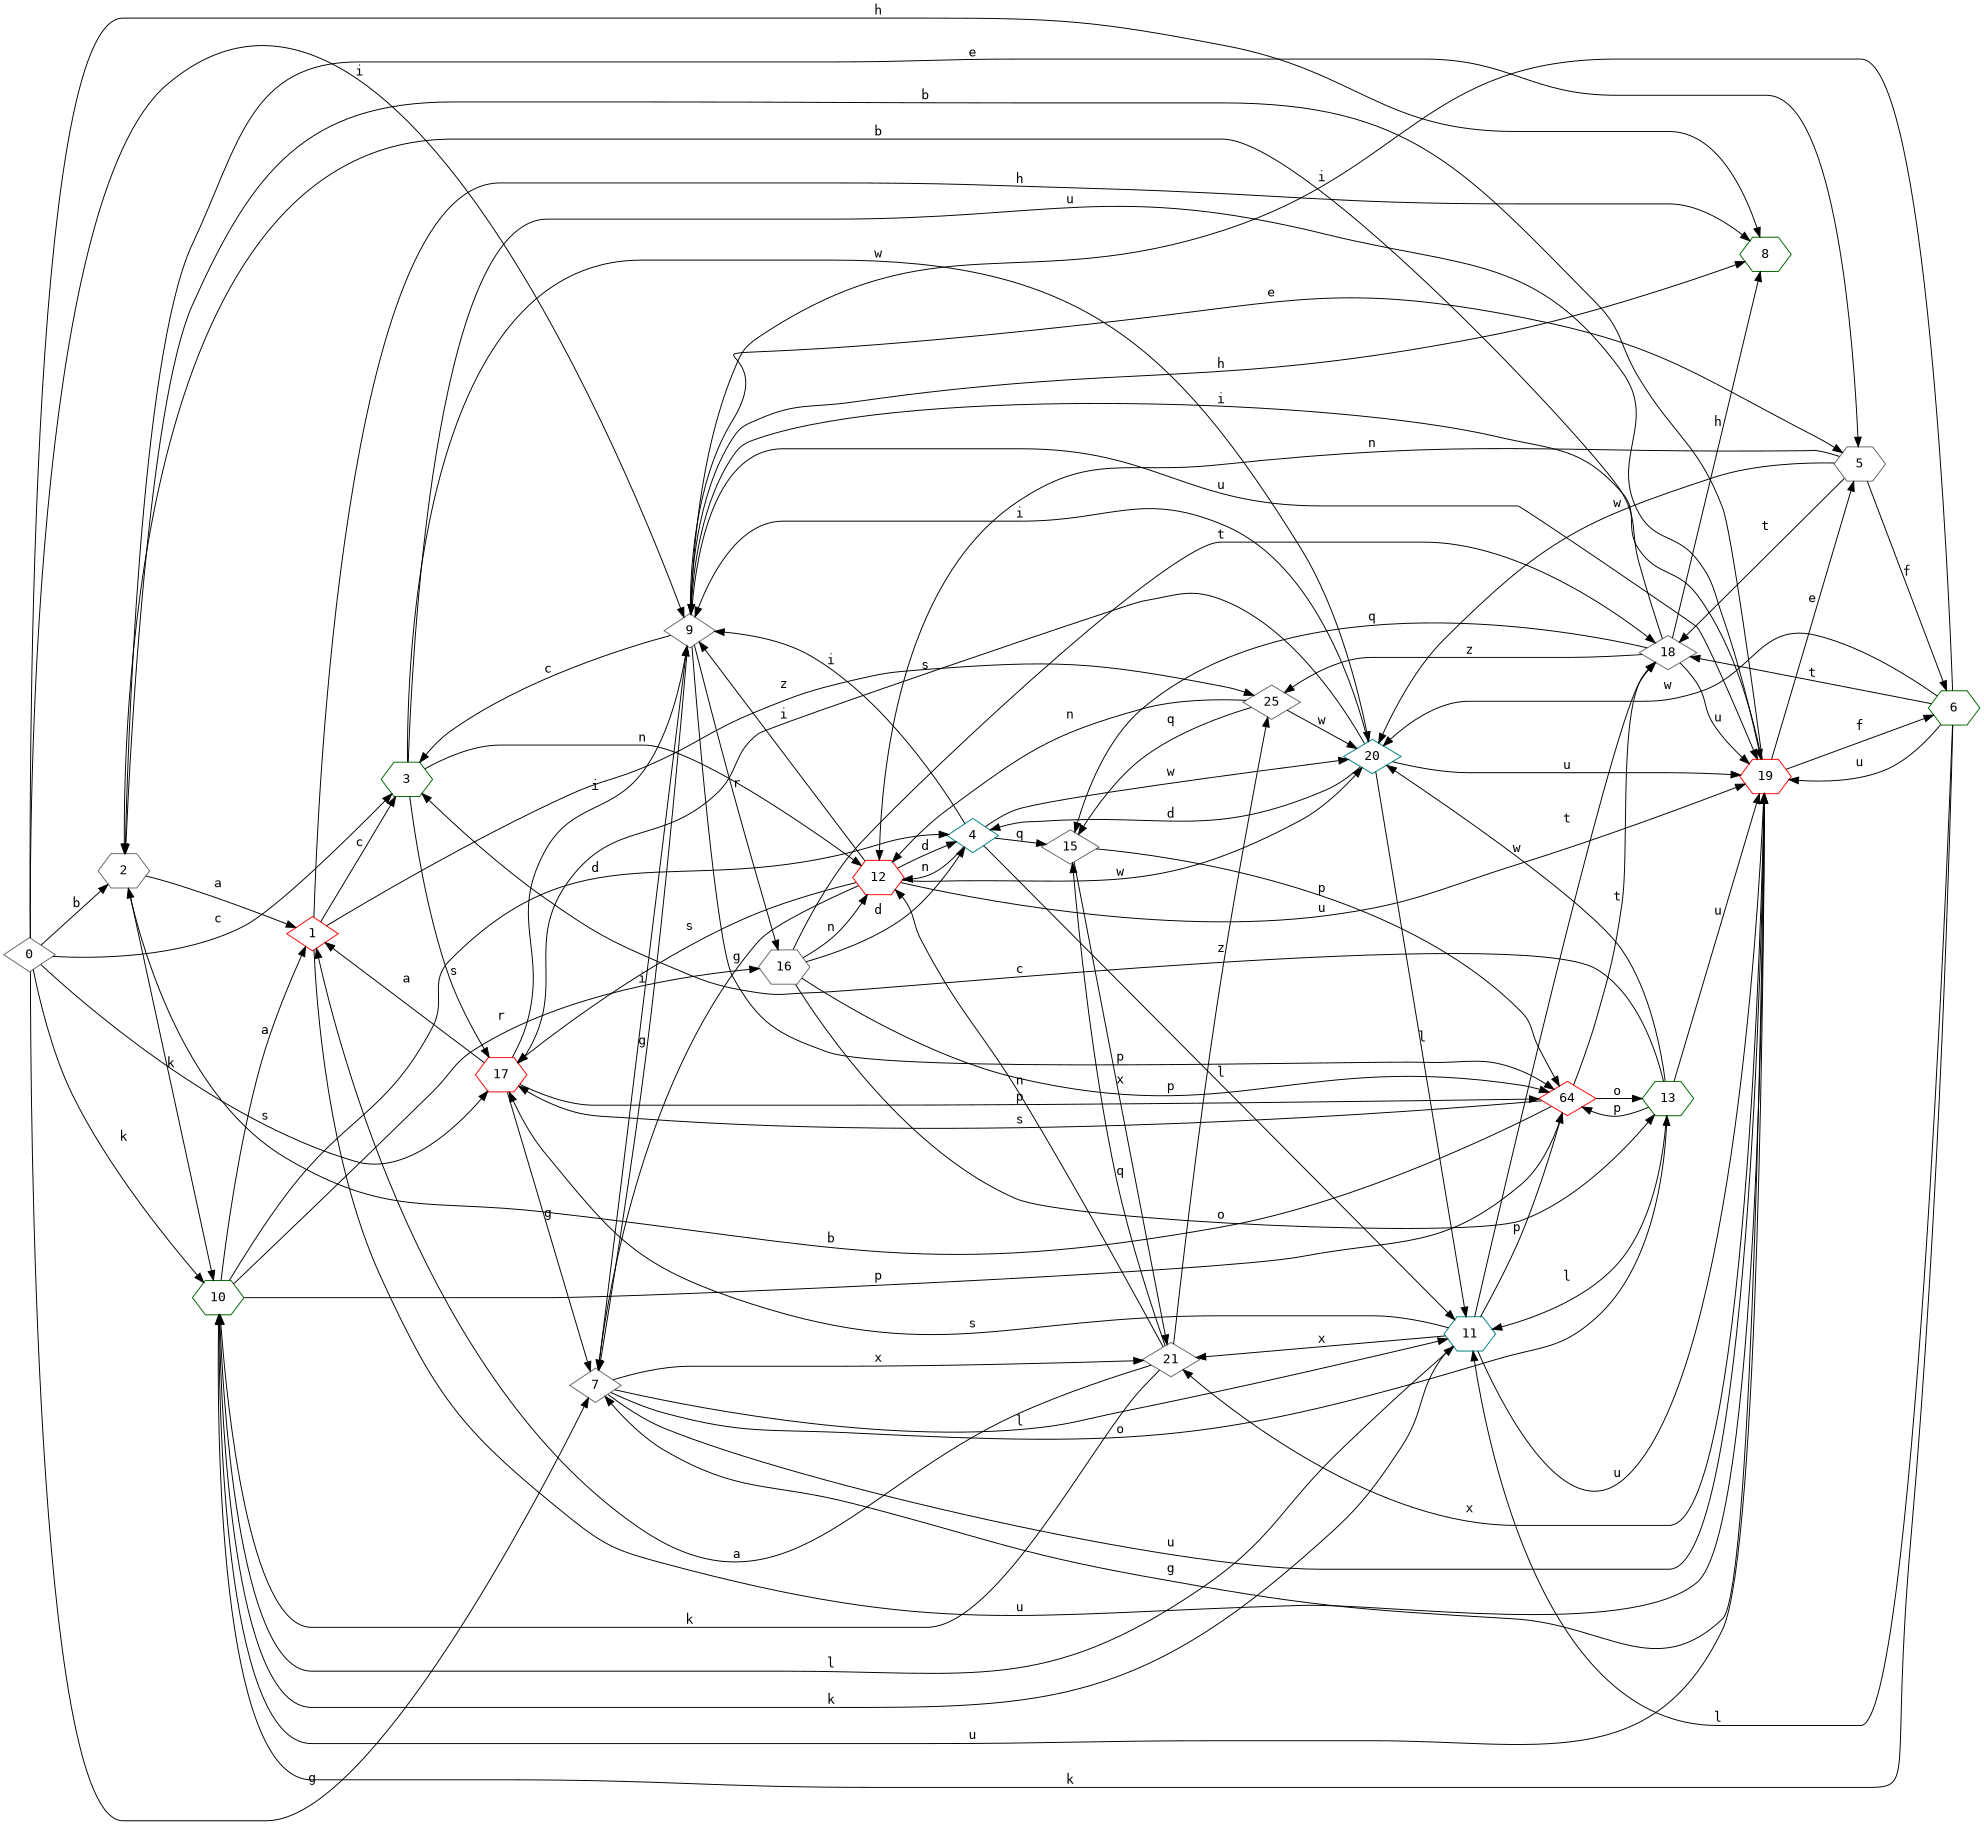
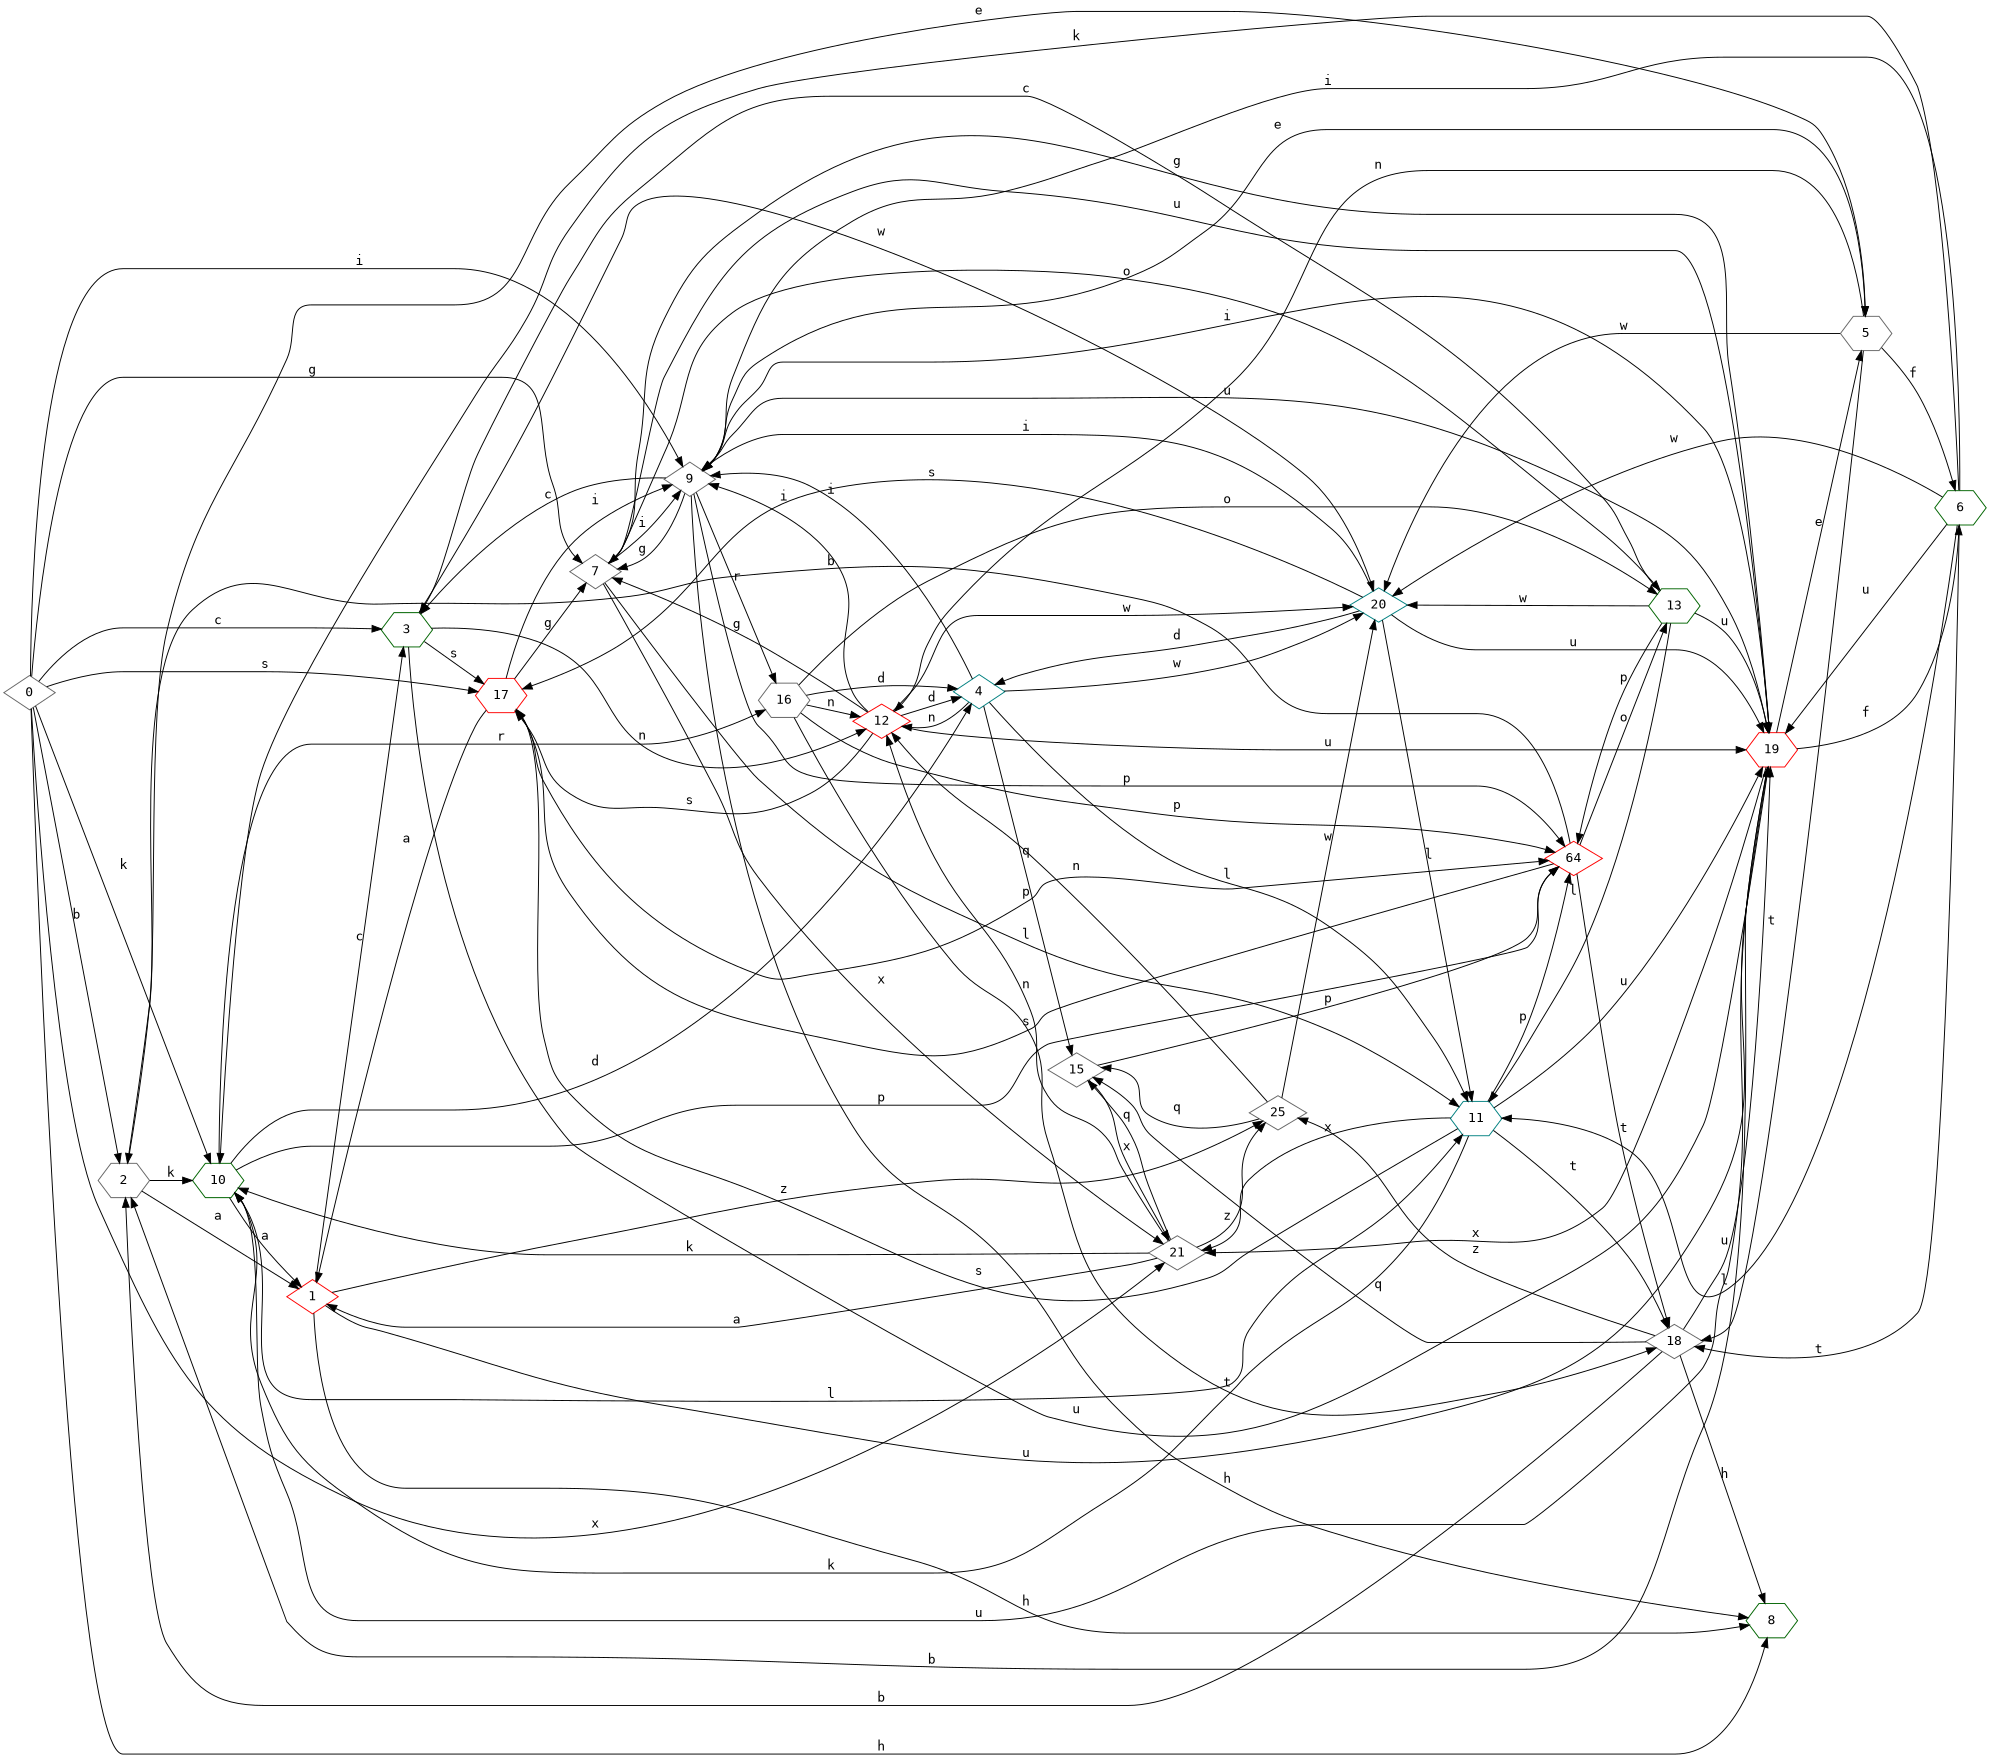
(878, 878) -> (882, 721)
none -> (300, 1473)
(1226, 1741) -> (1136, 1581)
